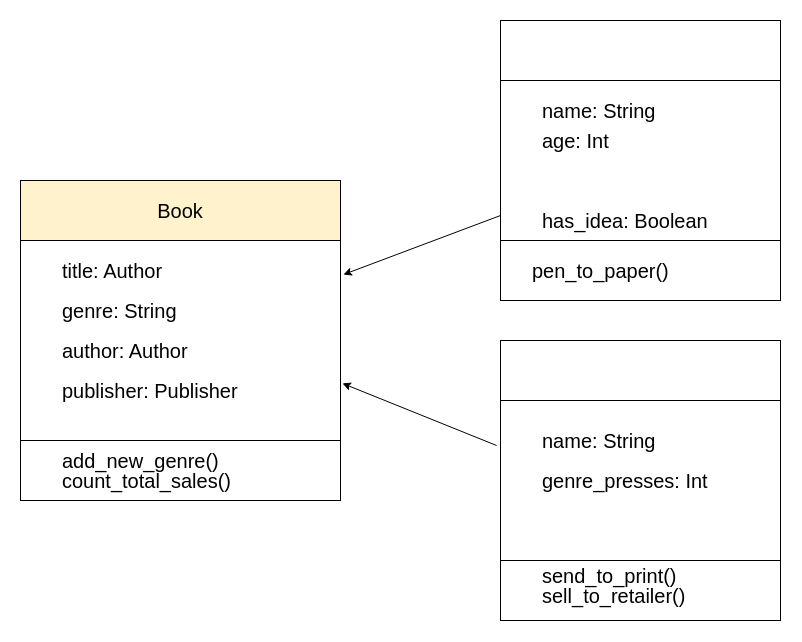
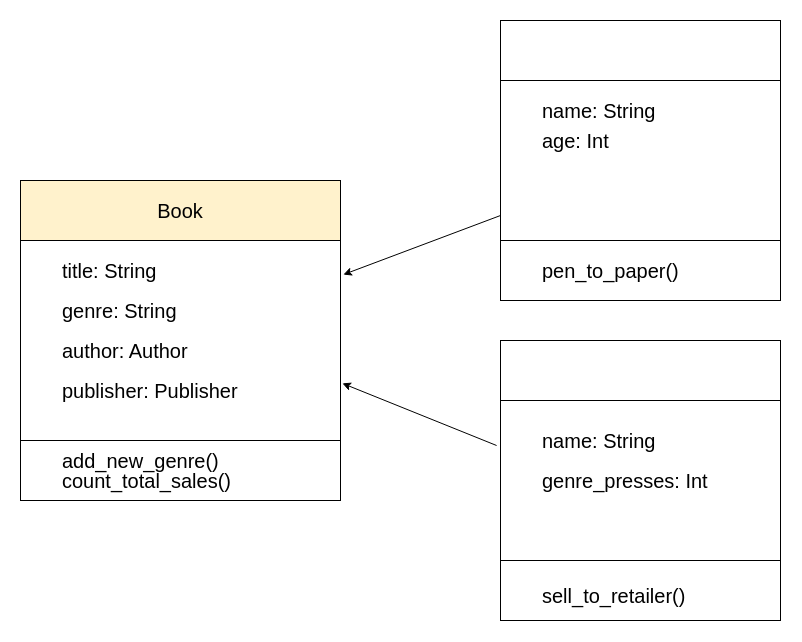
(646, 221) -> none
(125, 271) -> (122, 271)
(636, 271) -> (646, 271)
(646, 576) -> none
